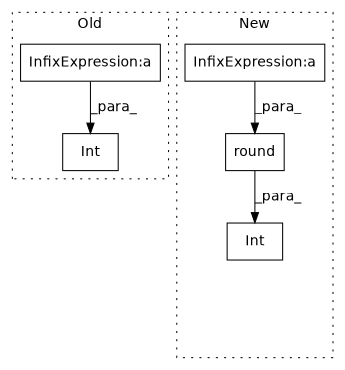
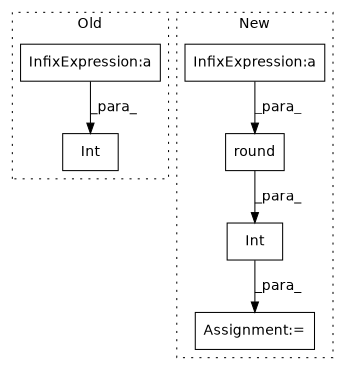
none -> (255, 331)
